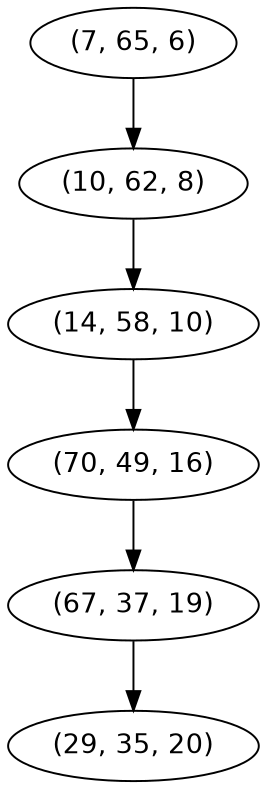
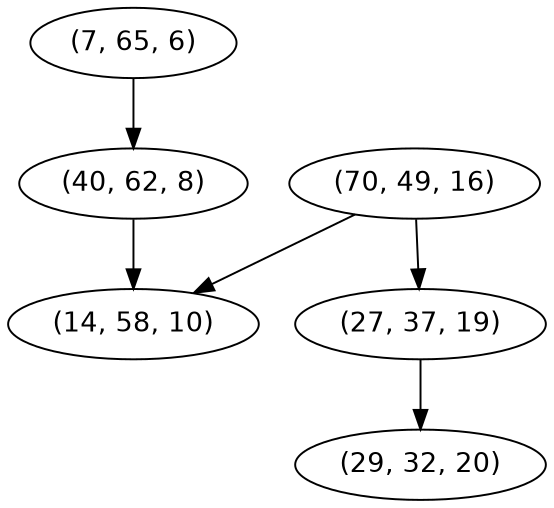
(133, 184) -> (133, 184)
(133, 385) -> (284, 249)
(133, 605) -> (421, 324)
(133, 746) -> (421, 465)
